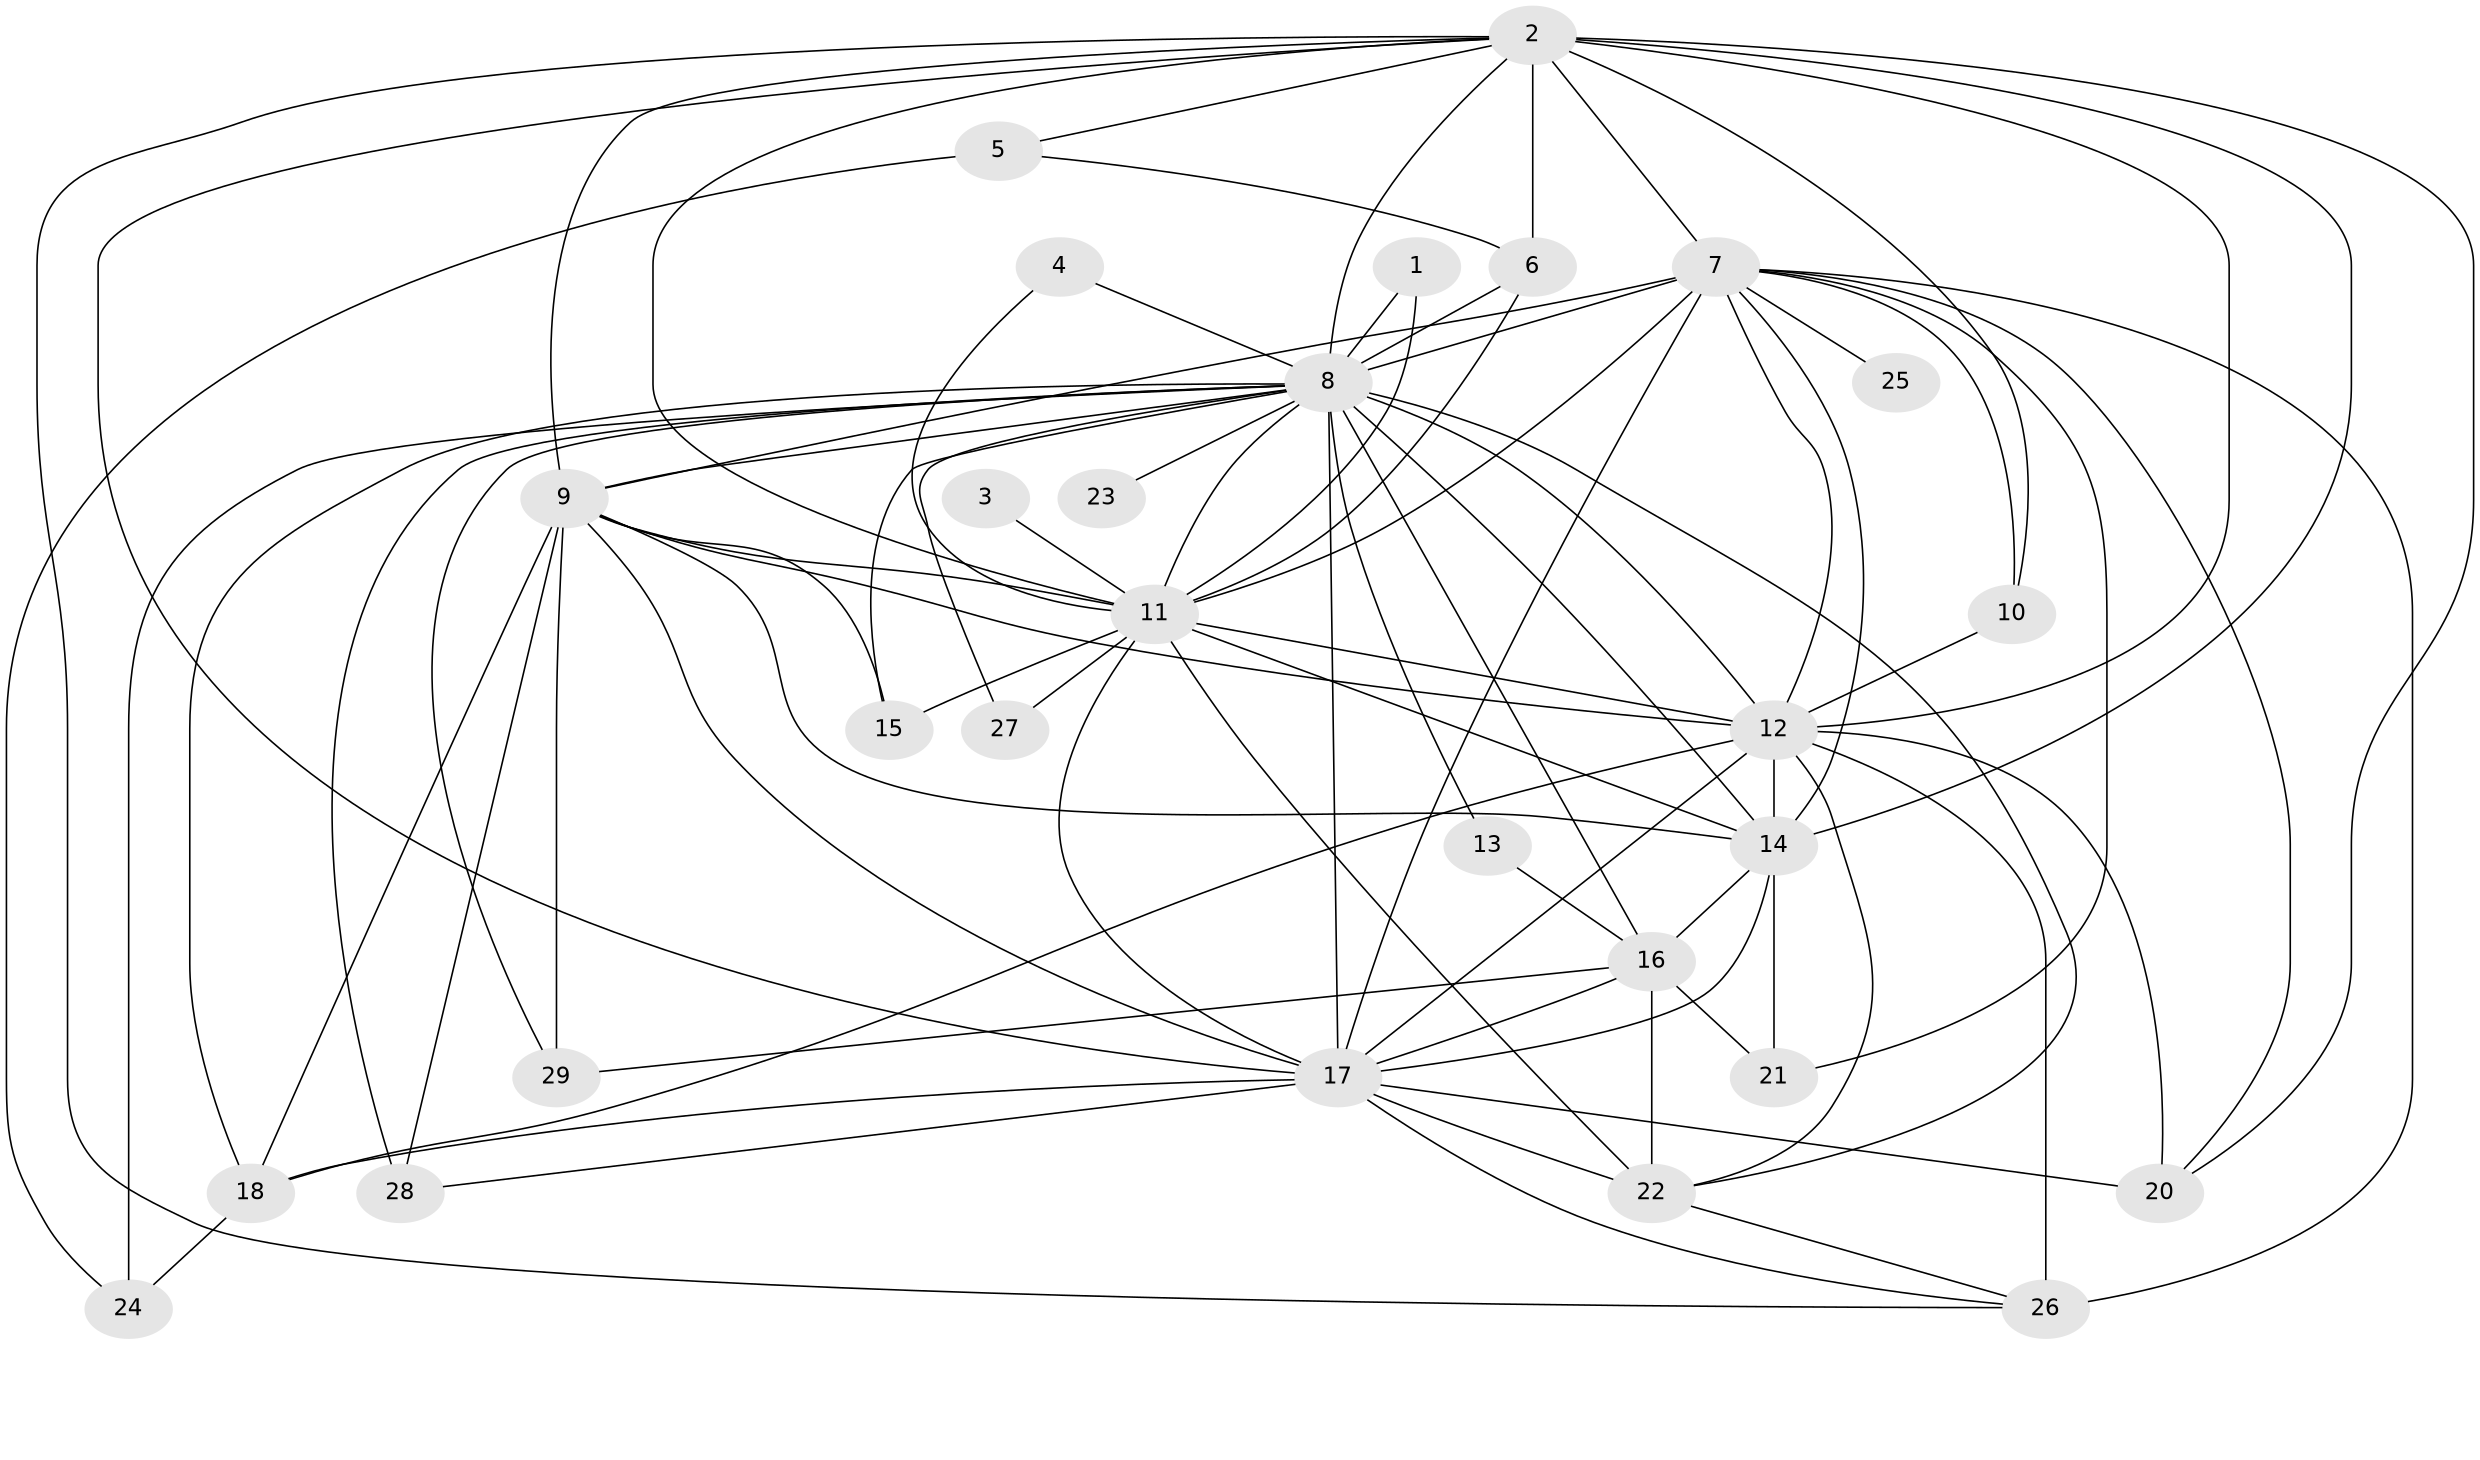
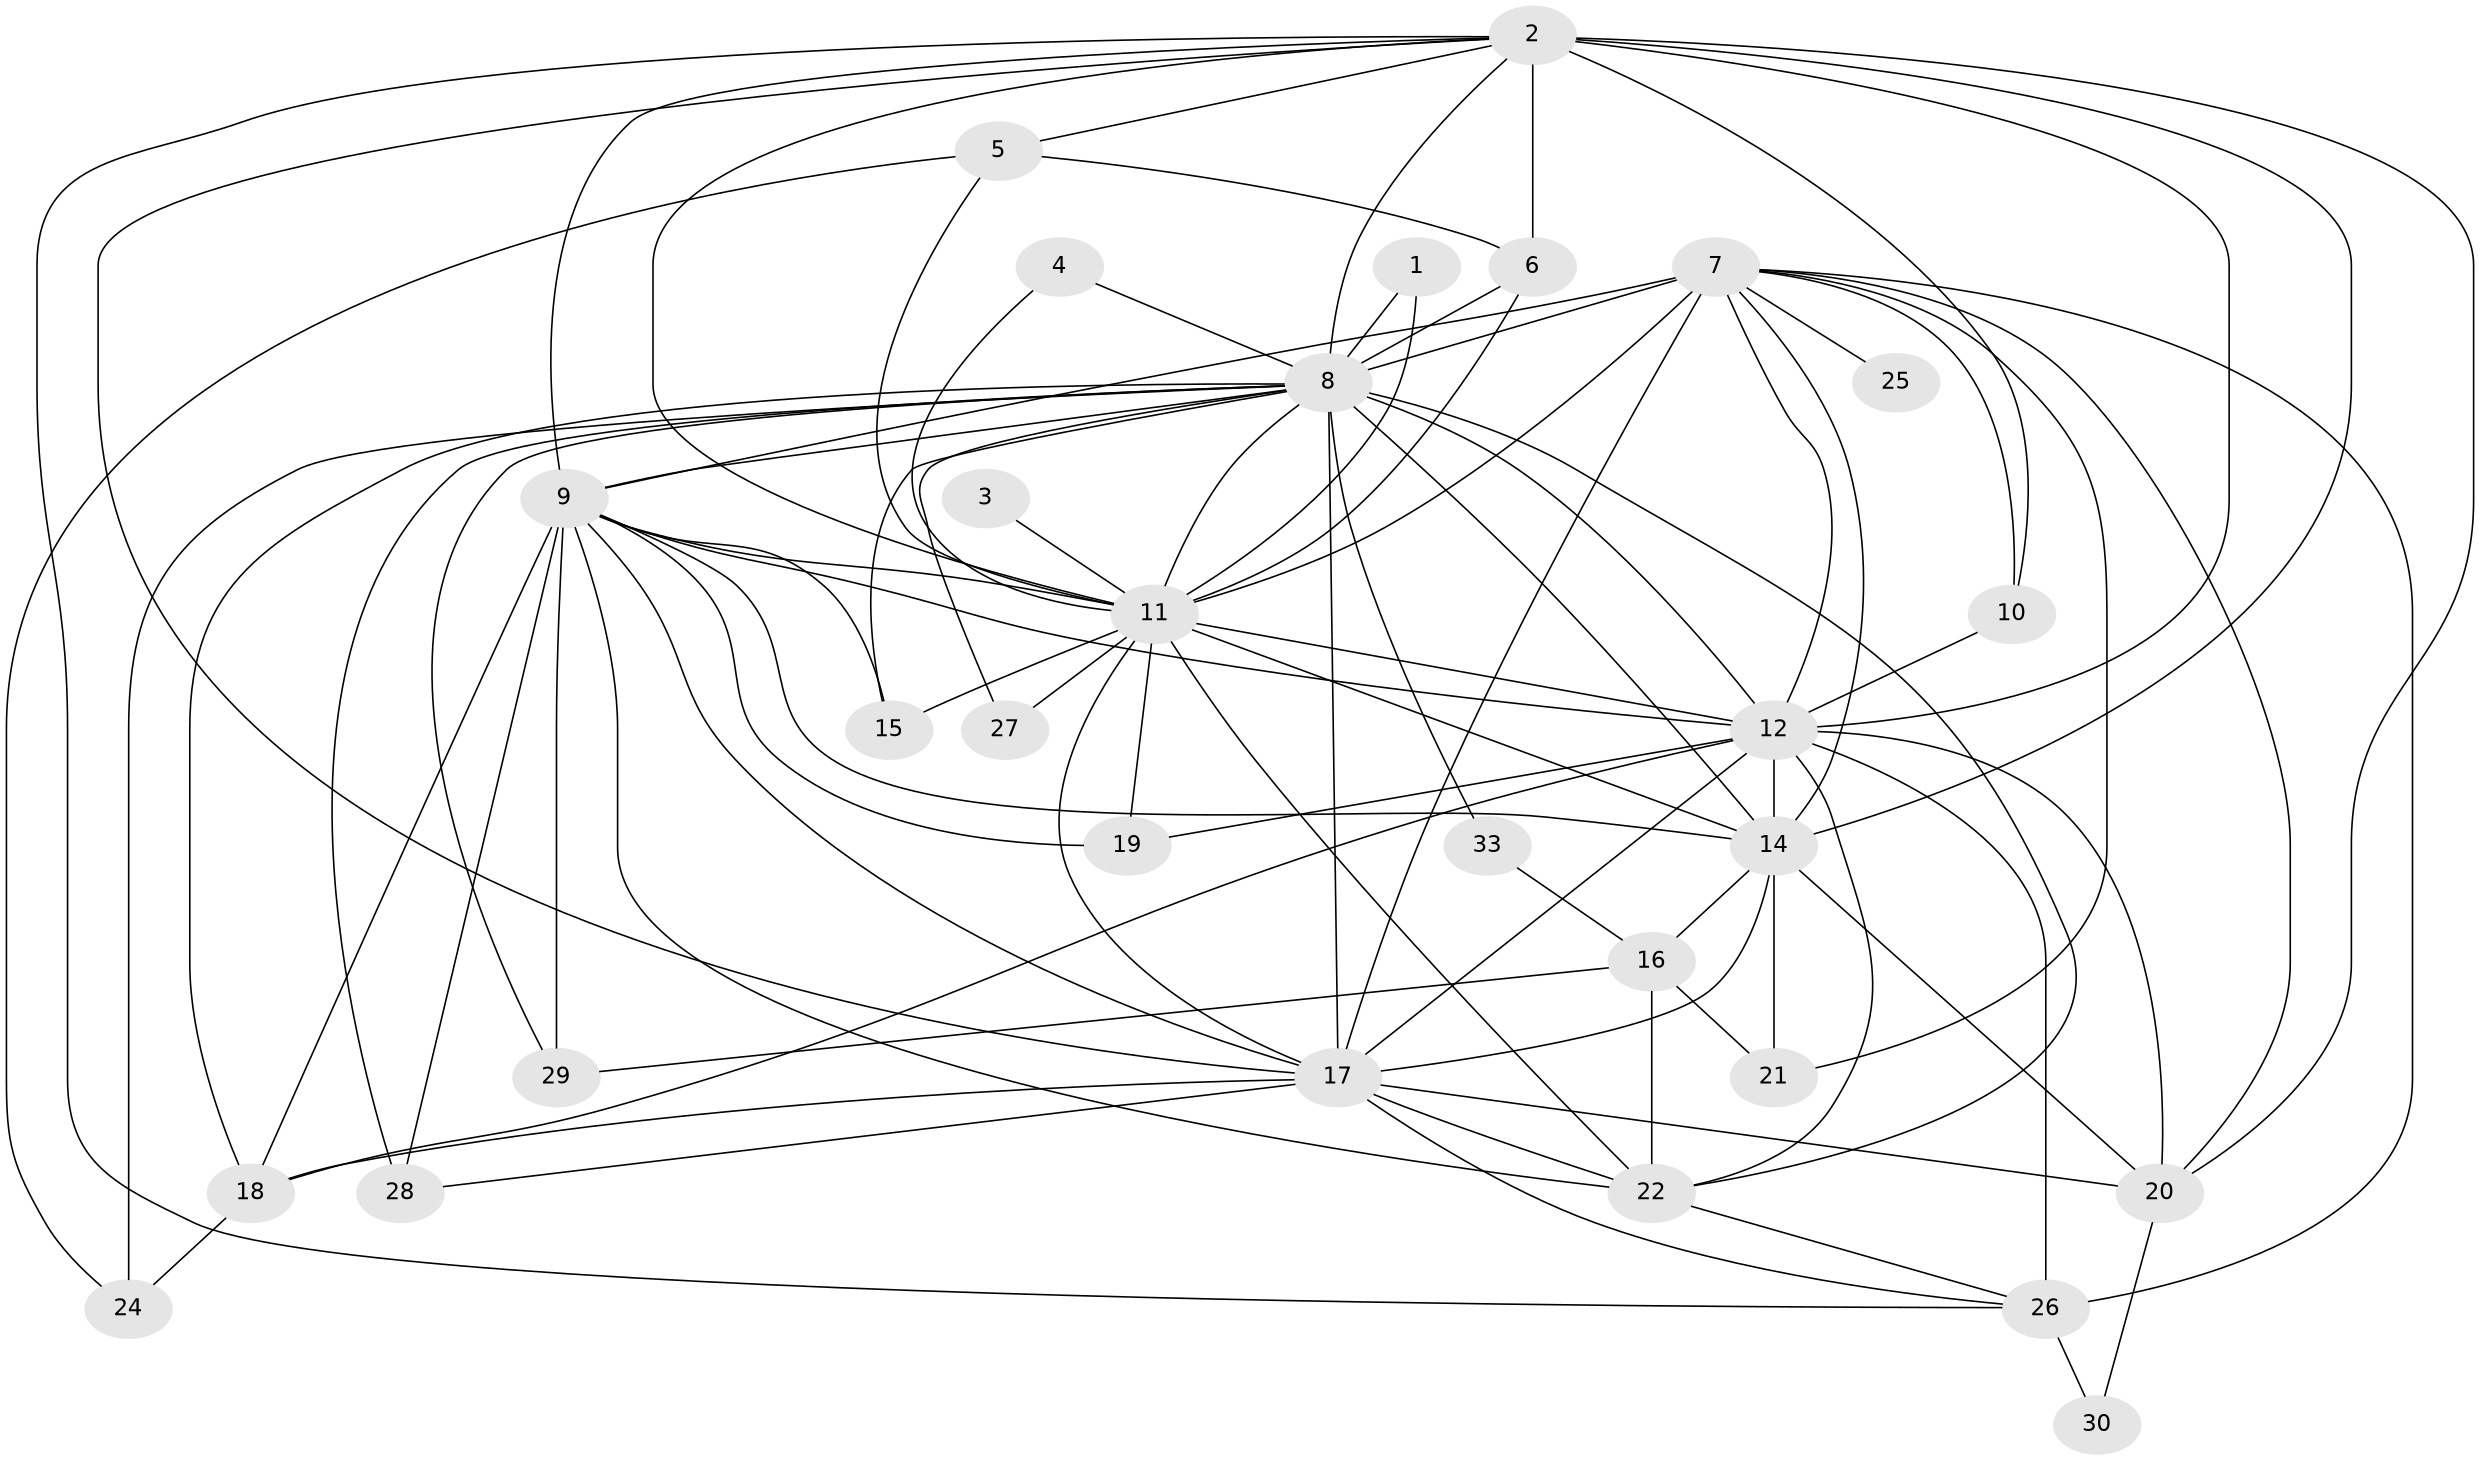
(1624, 151) -> none
none -> (880, 455)
(1102, 499) -> none
(1483, 659) -> none
none -> (1127, 846)
(1488, 846) -> (1488, 846)
(1503, 1021) -> none
none -> (1976, 1027)
none -> (917, 1053)
none -> (2097, 1425)
